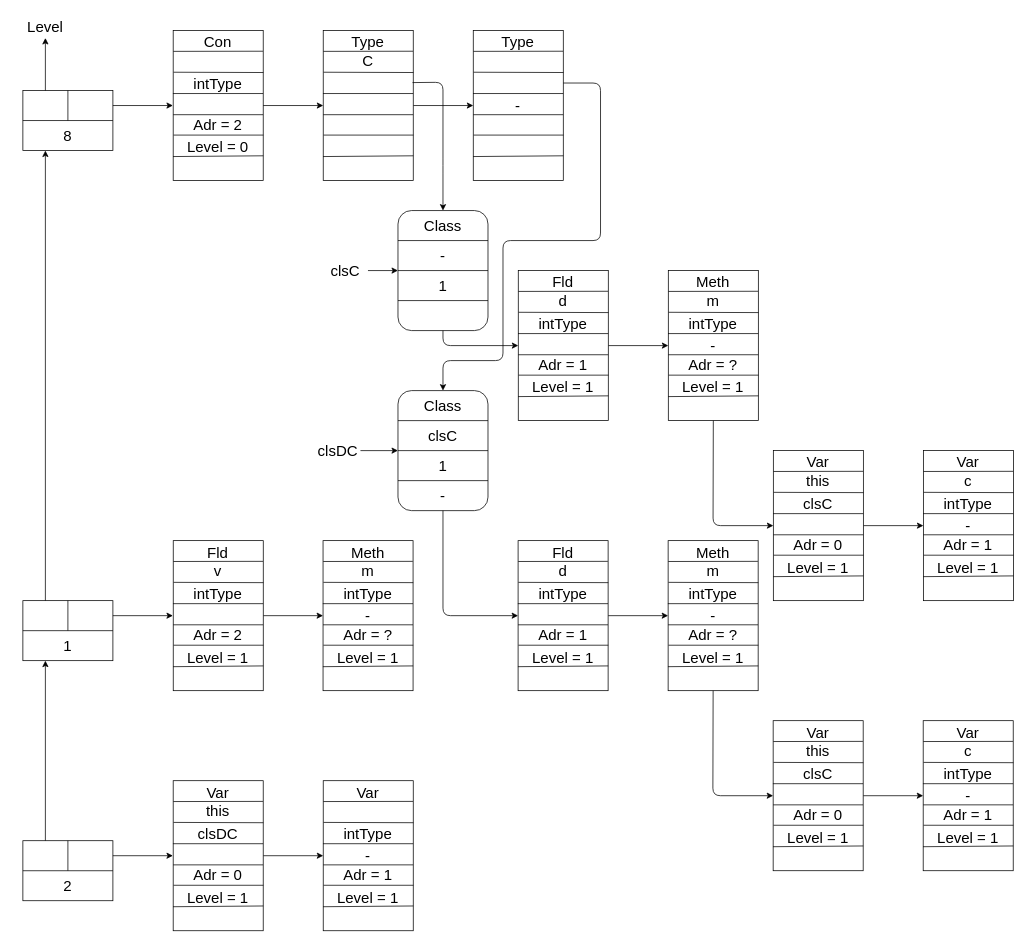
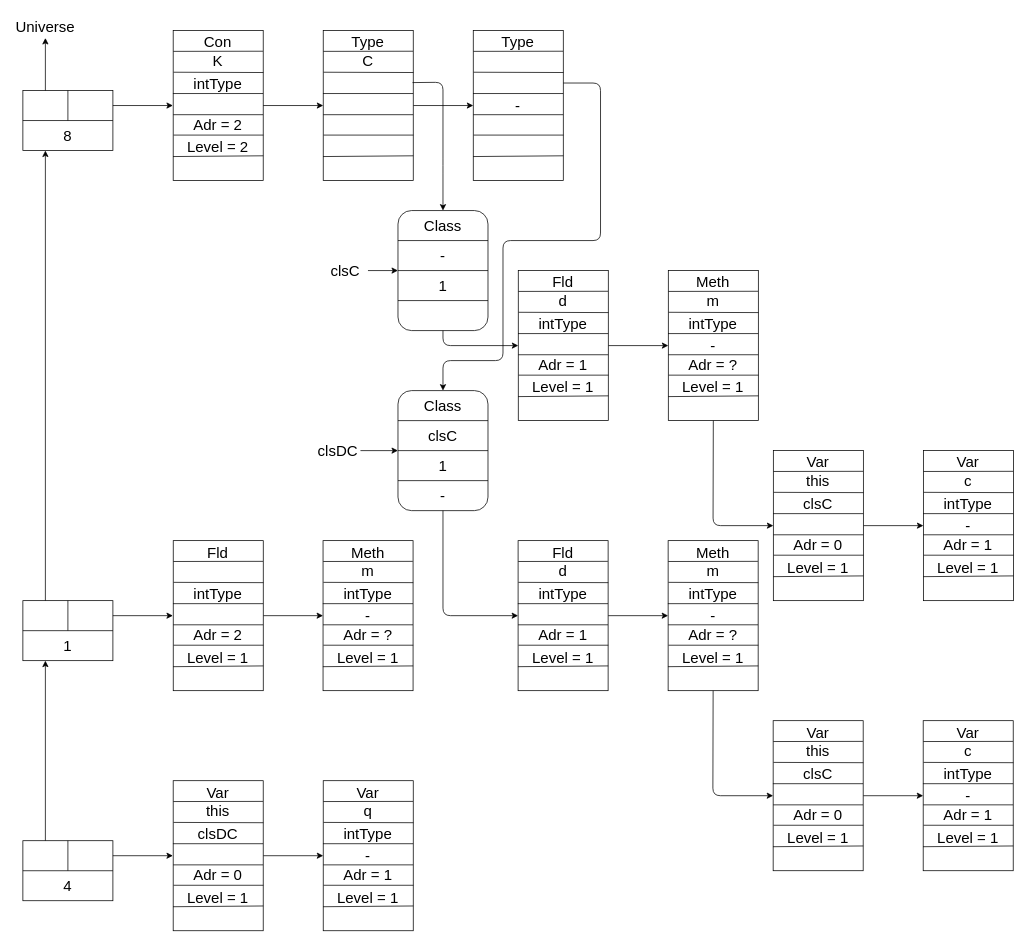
(45, 27) -> (45, 27)
none -> (218, 60)
(218, 147) -> (218, 147)
(218, 570) -> none
none -> (368, 810)
(68, 885) -> (68, 885)
